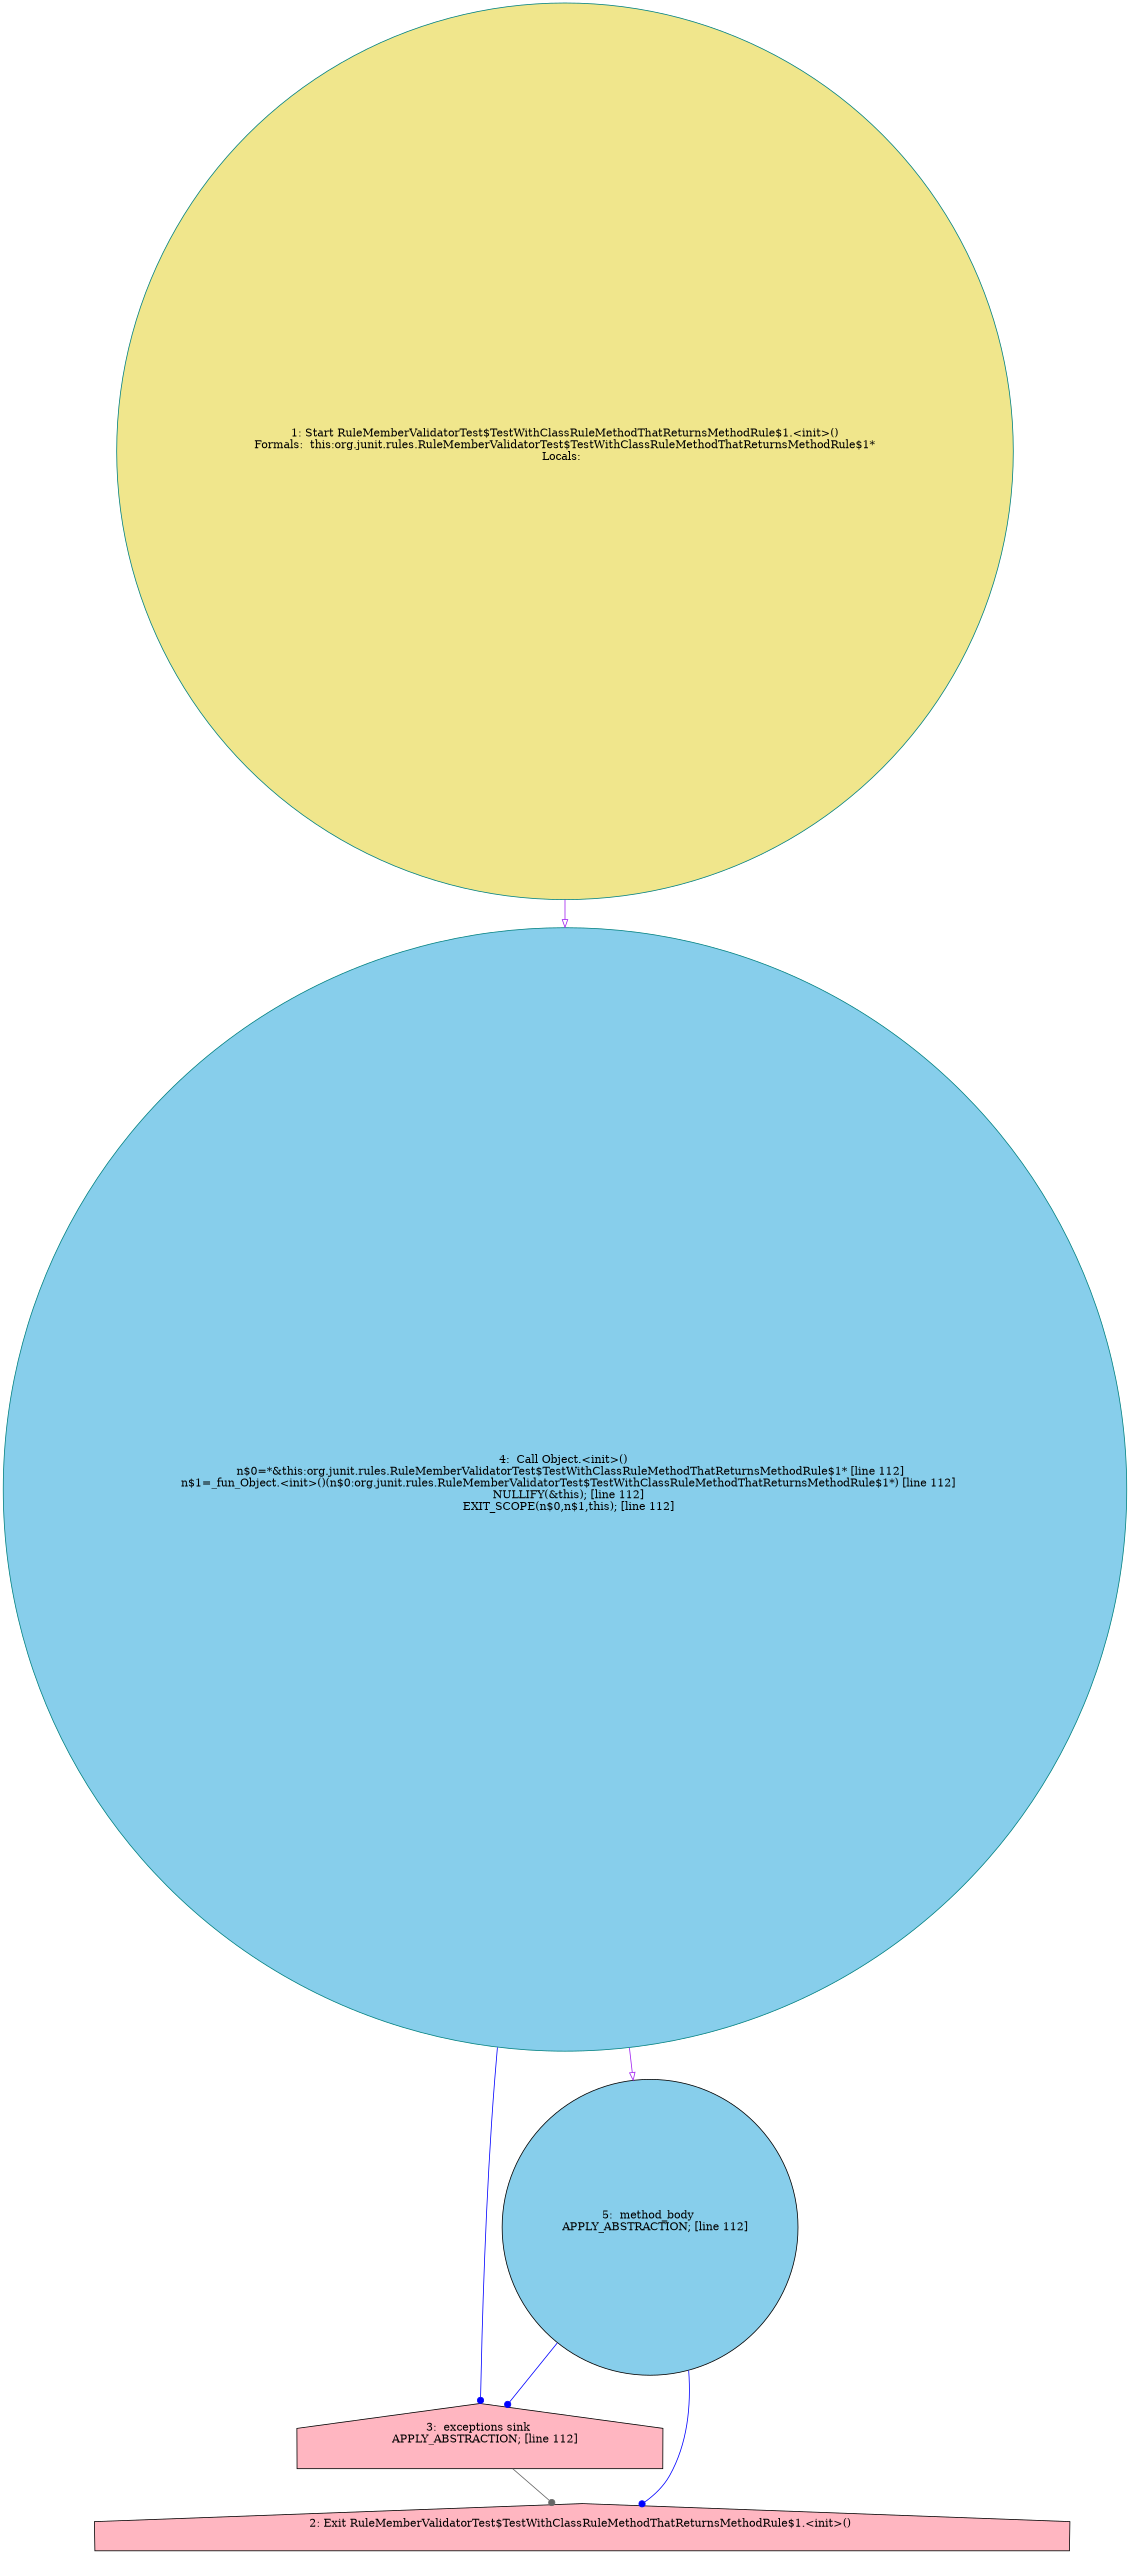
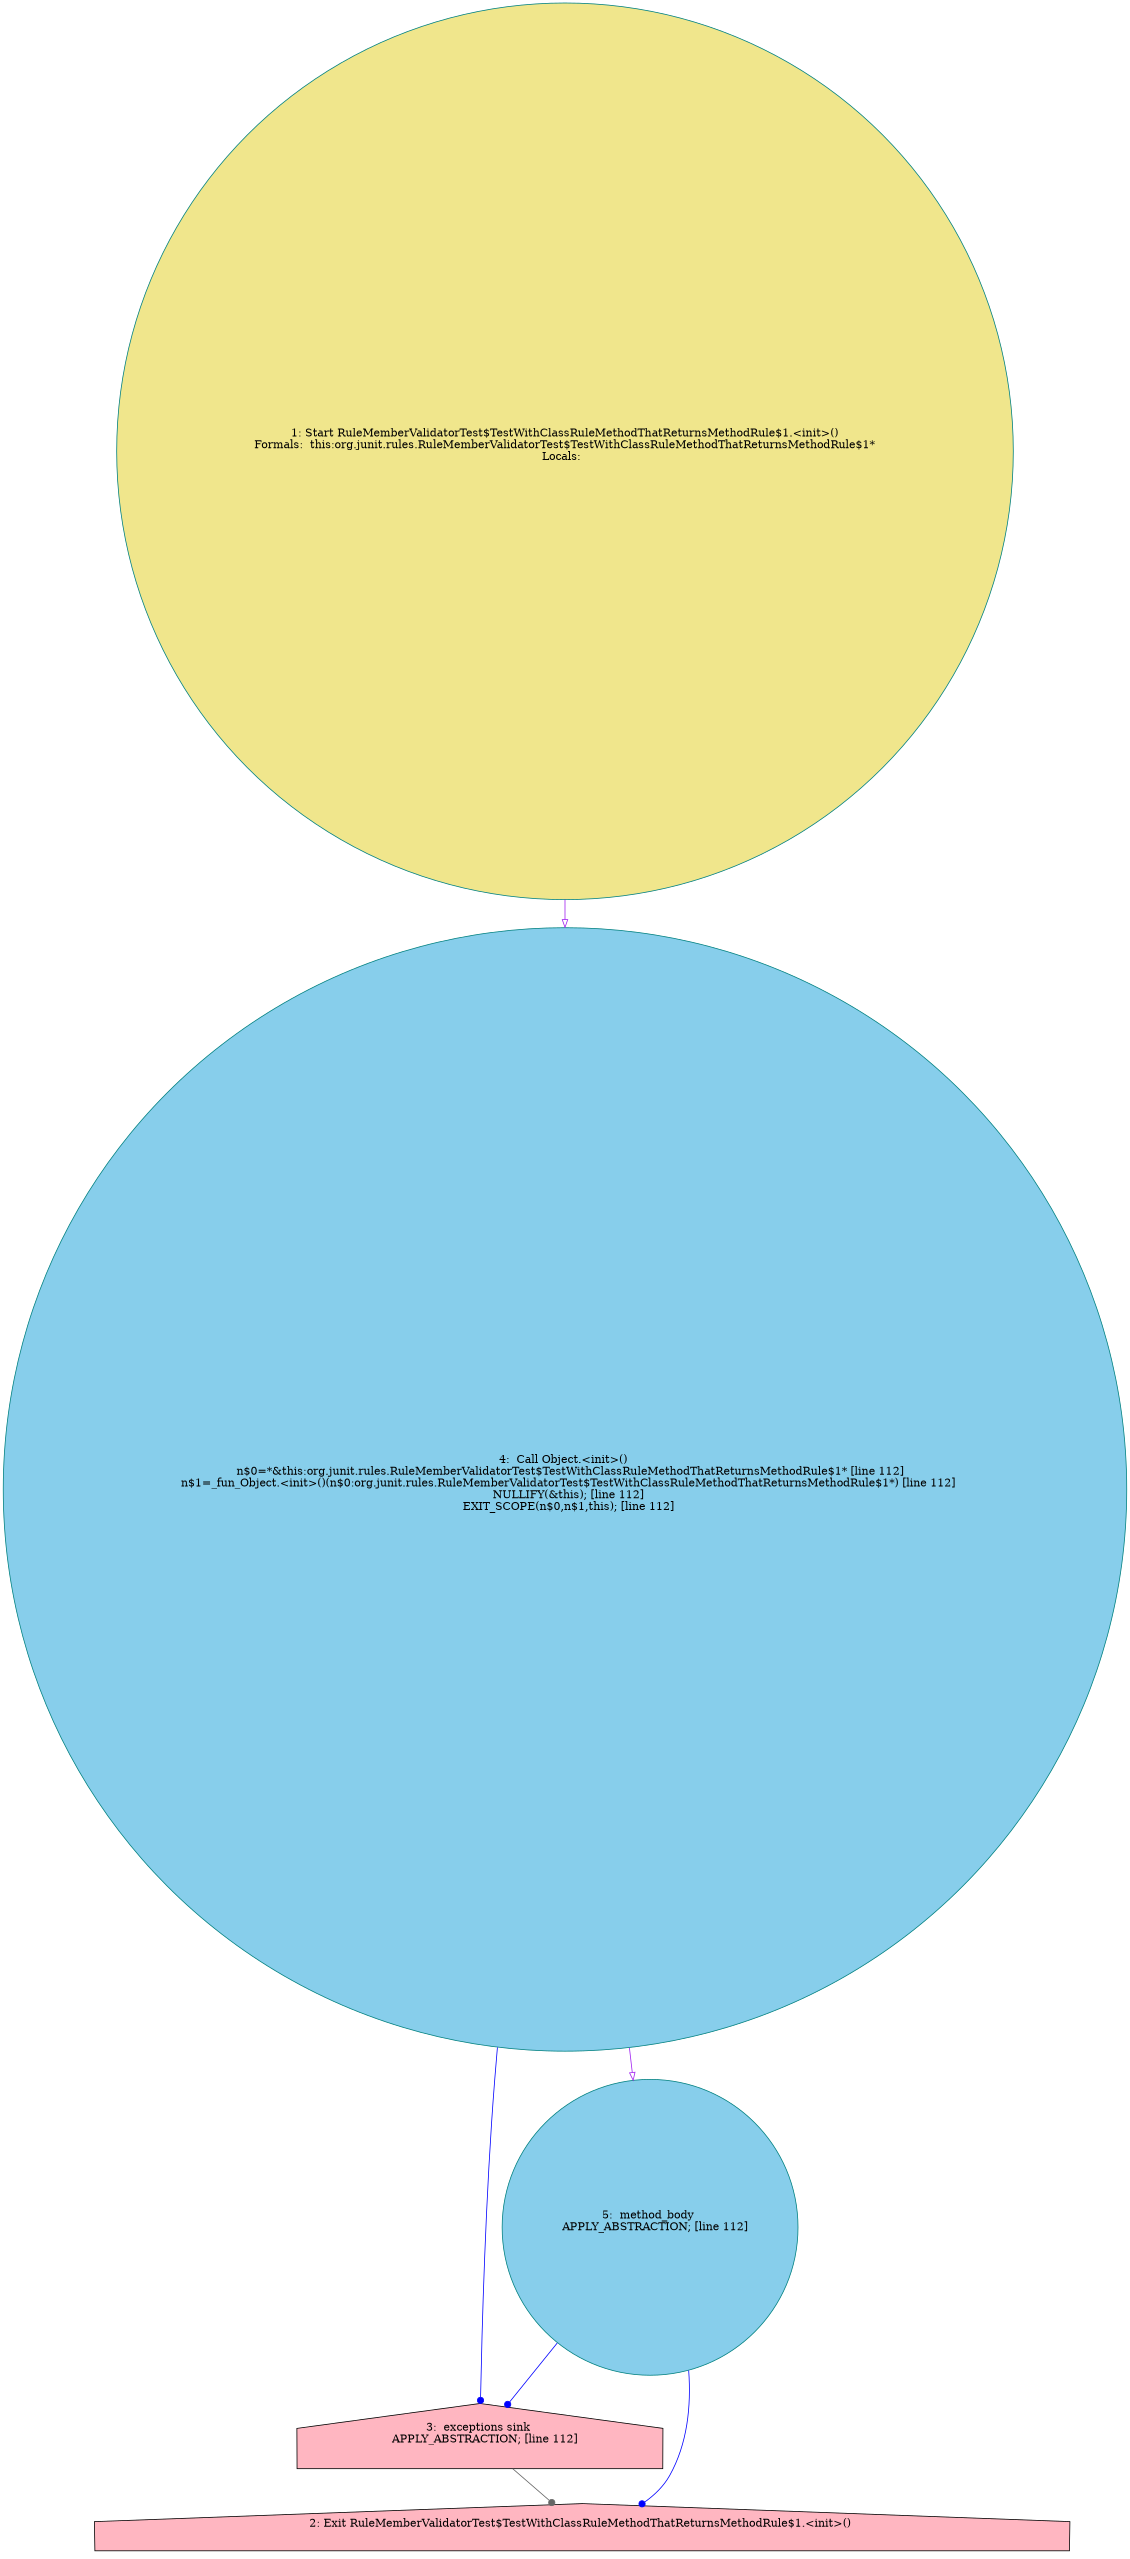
(650, 2227) -> (650, 2227)
